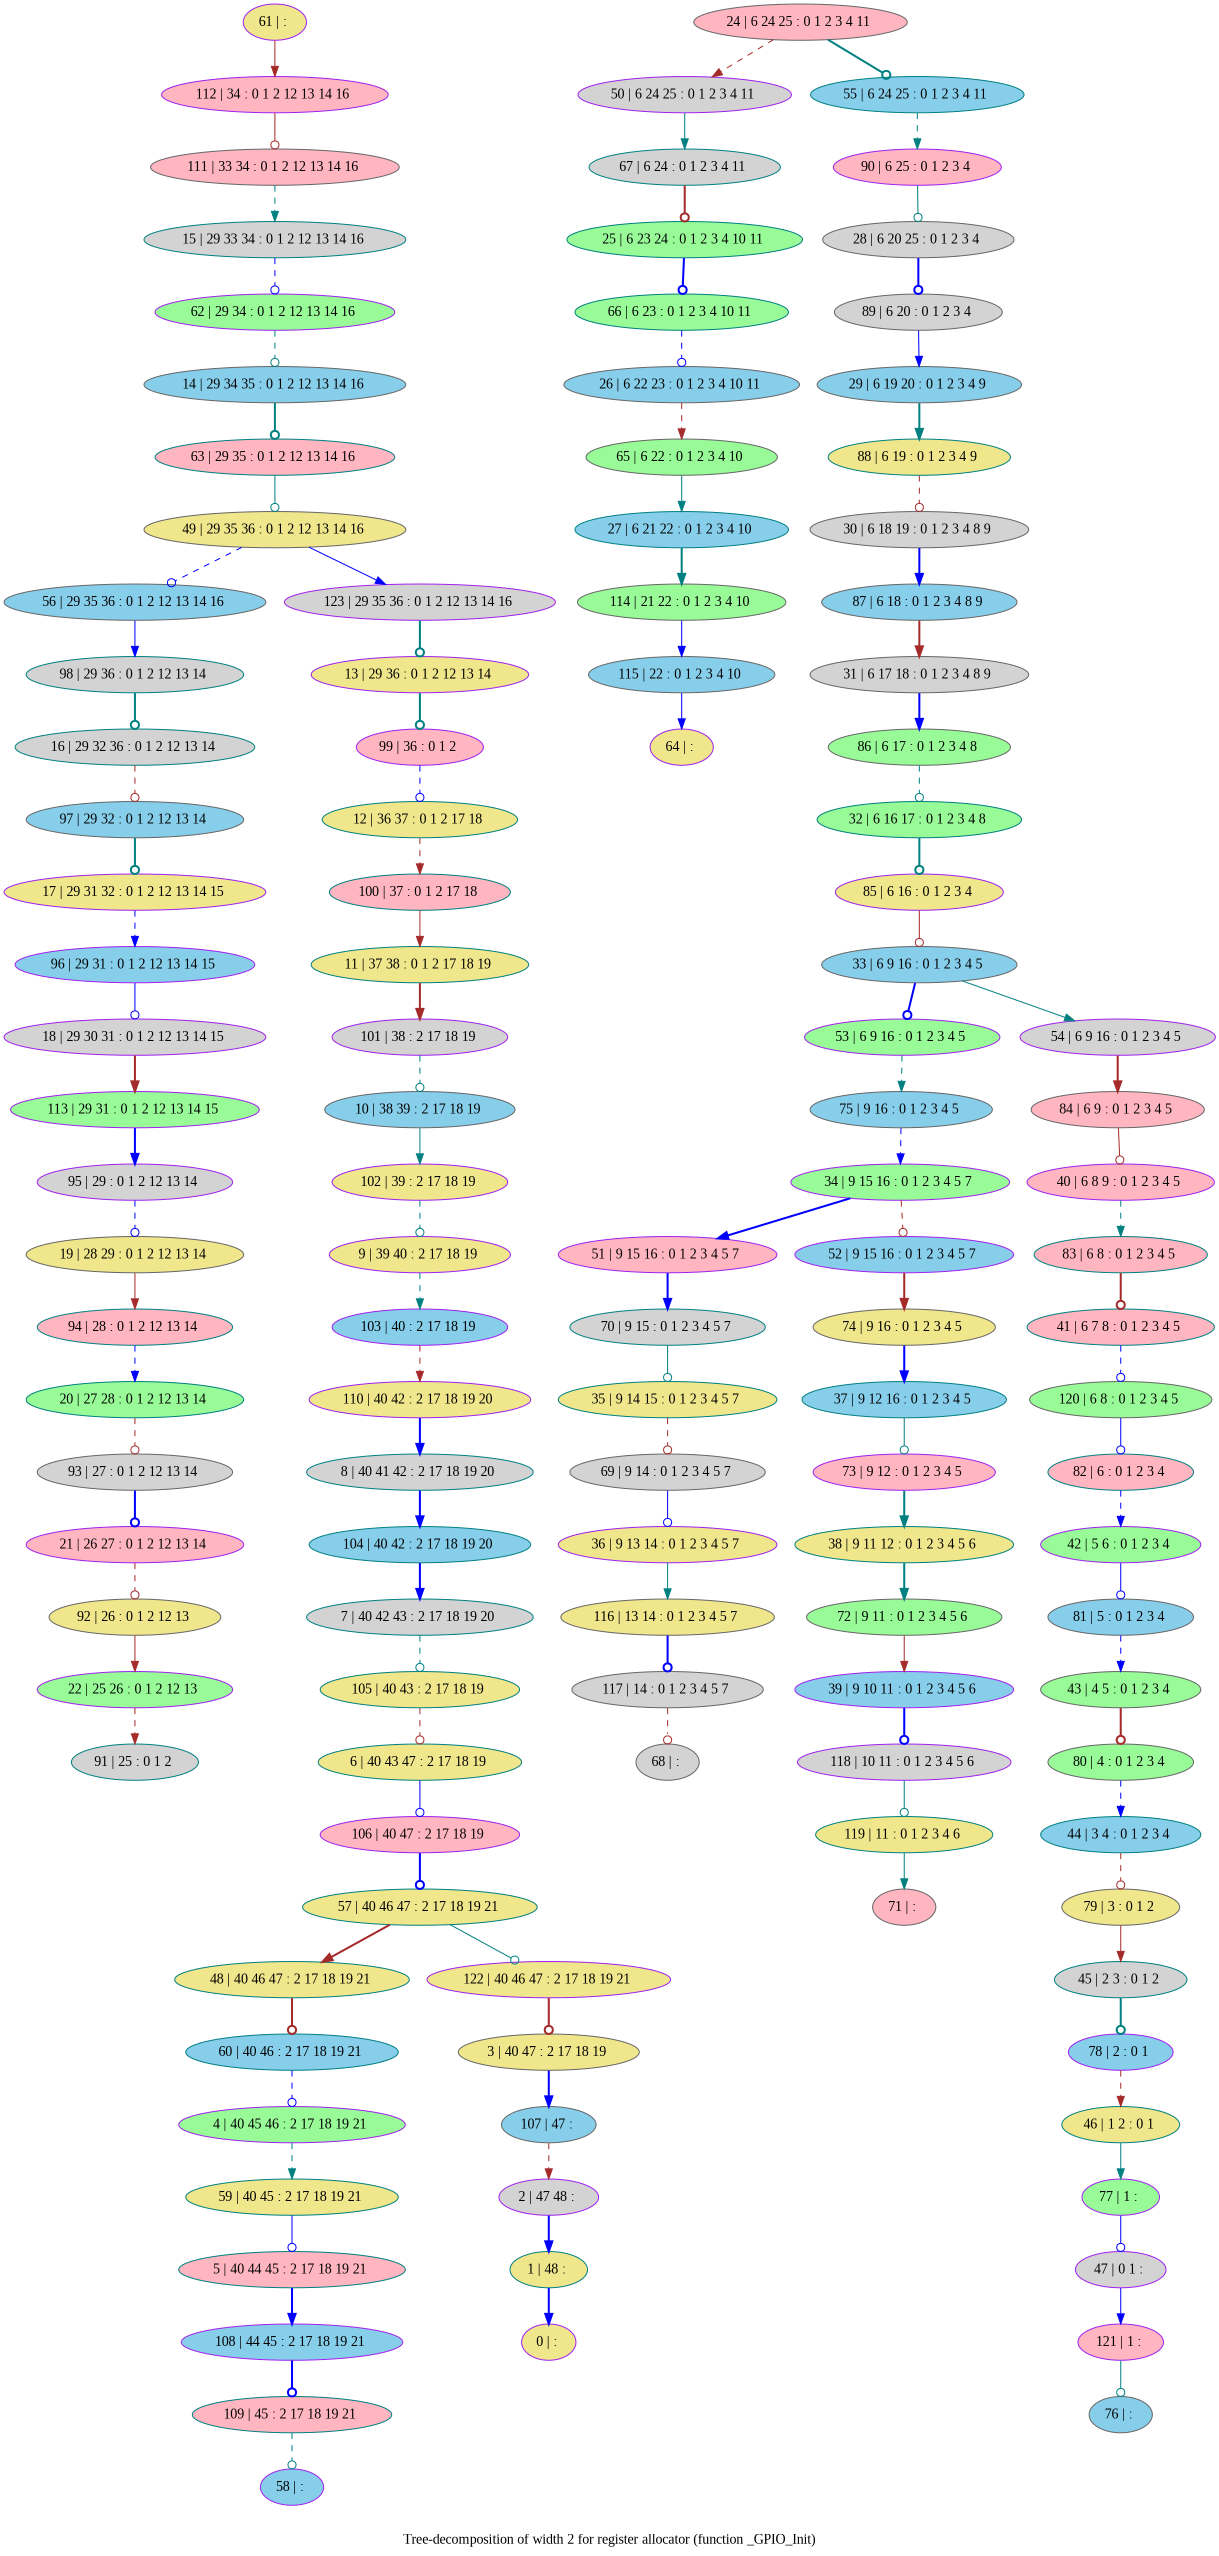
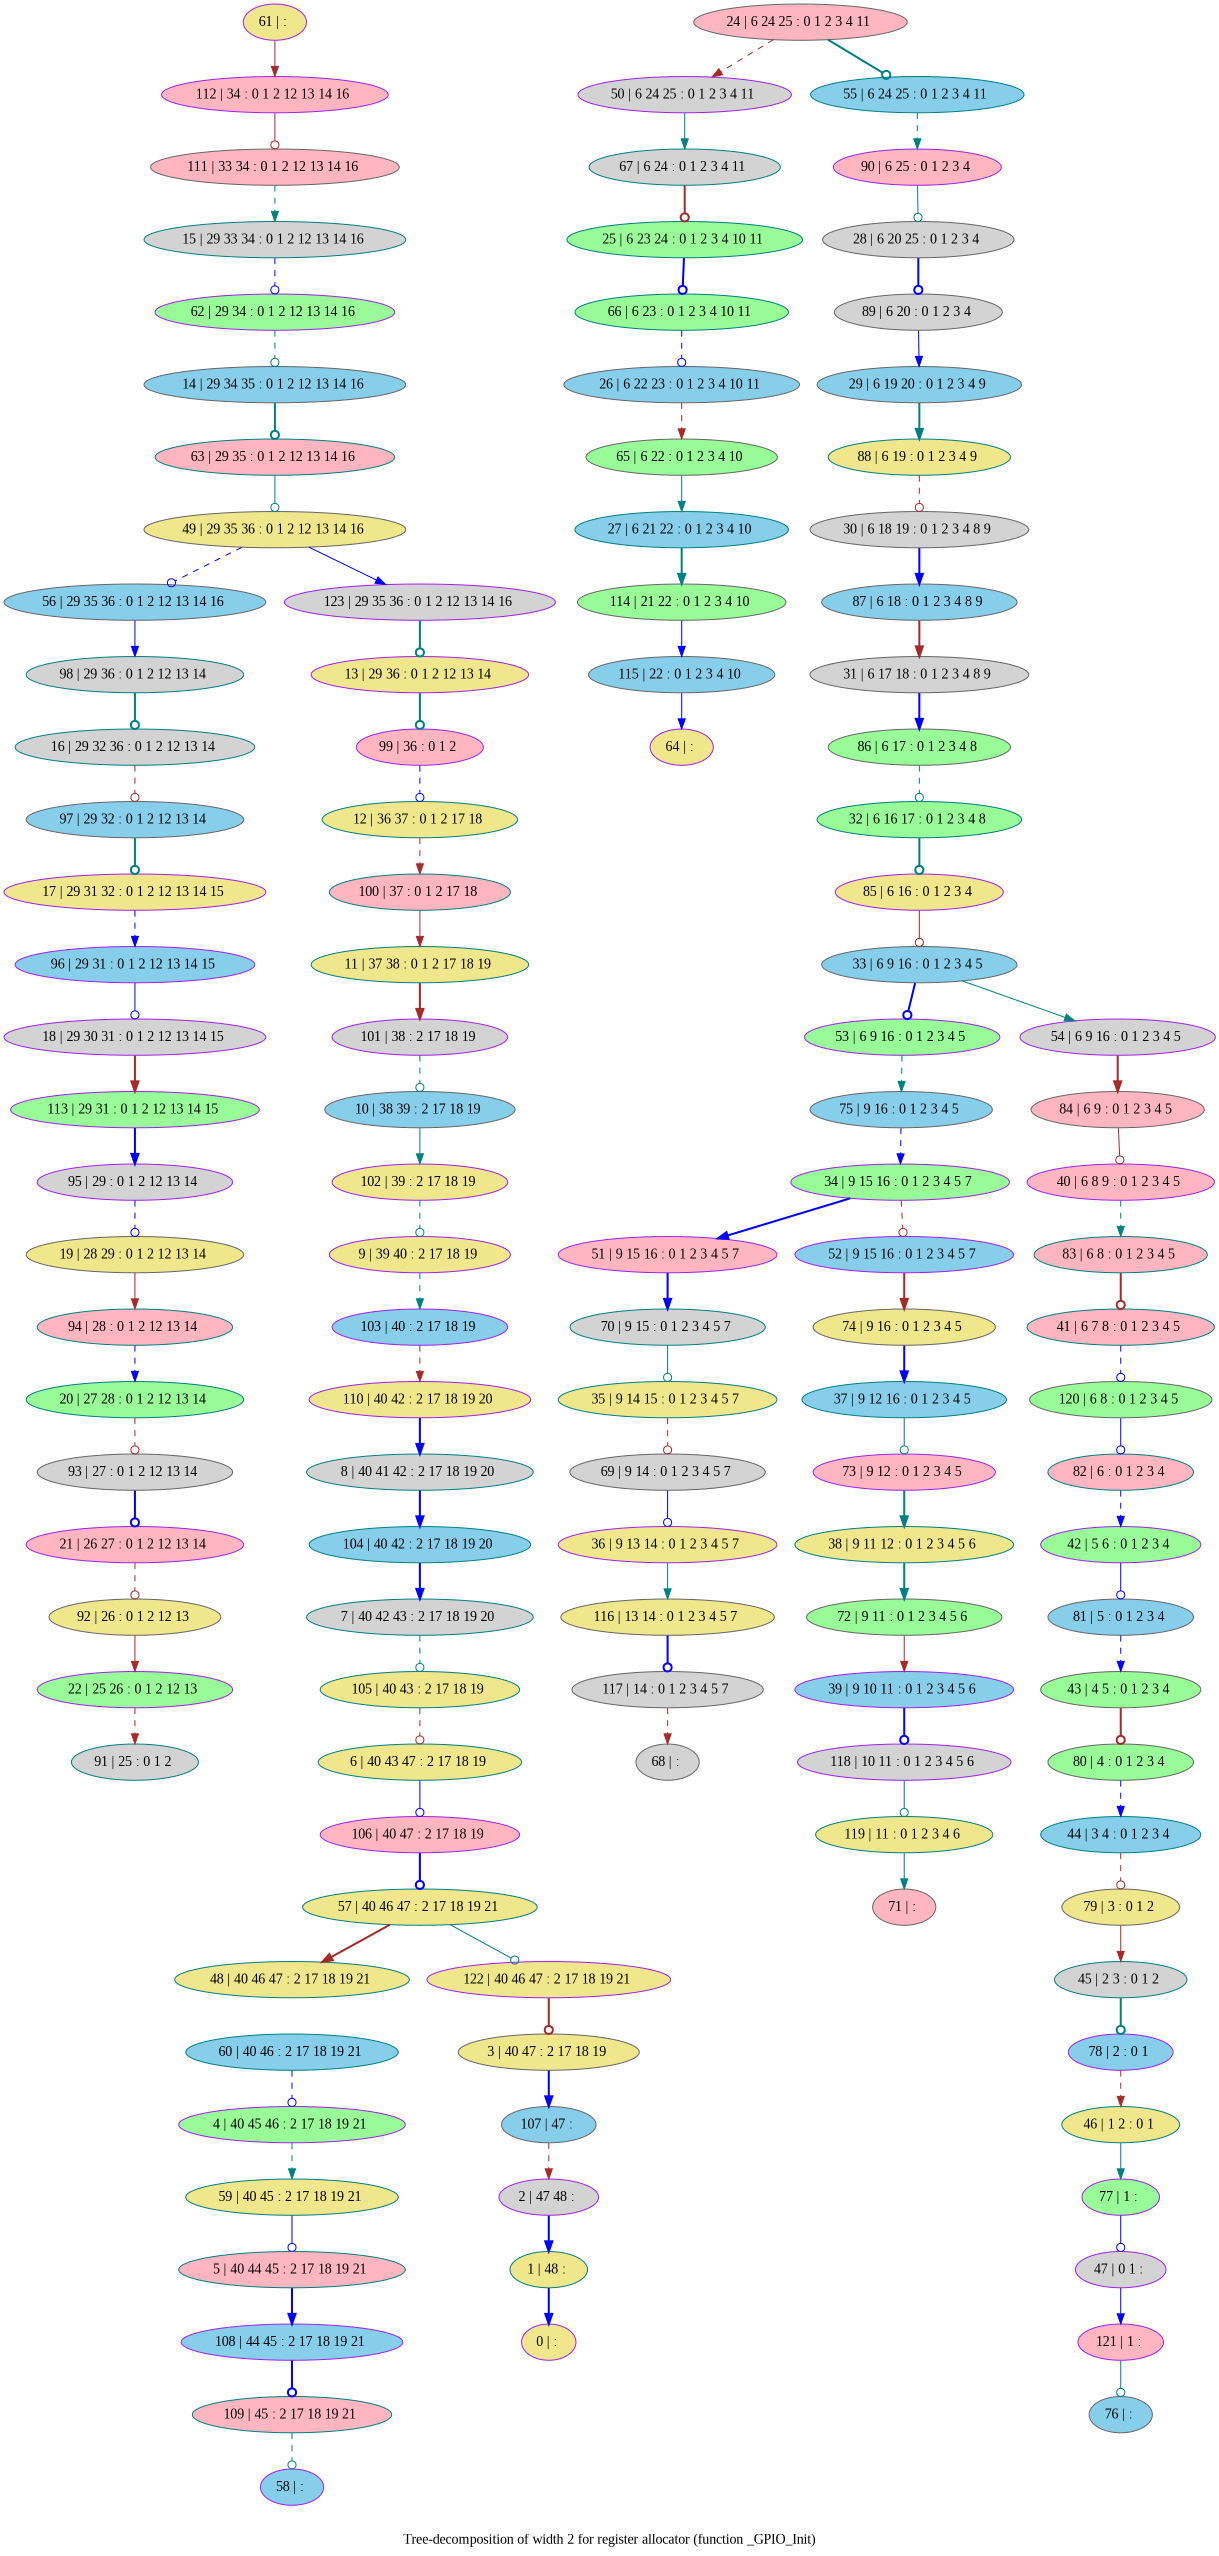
(668, 1721) -> (668, 1721)
(292, 2012) -> none
